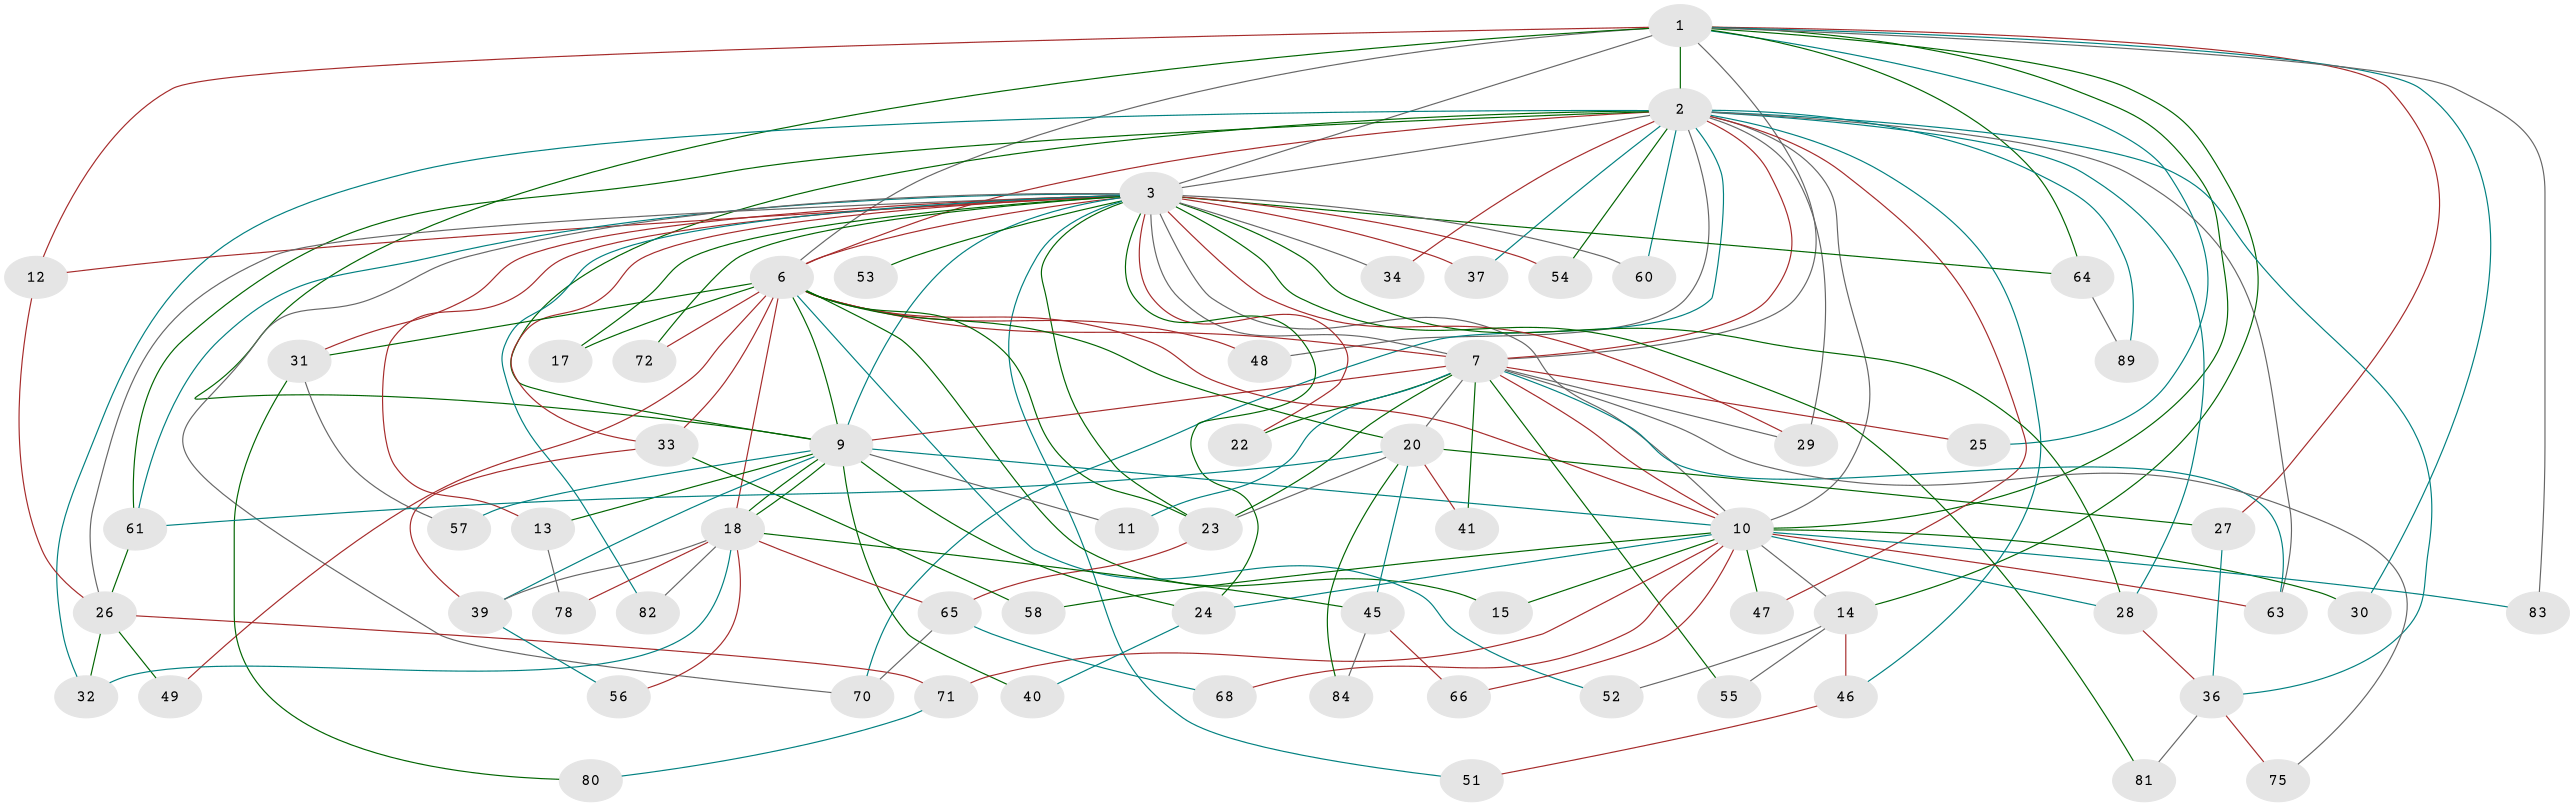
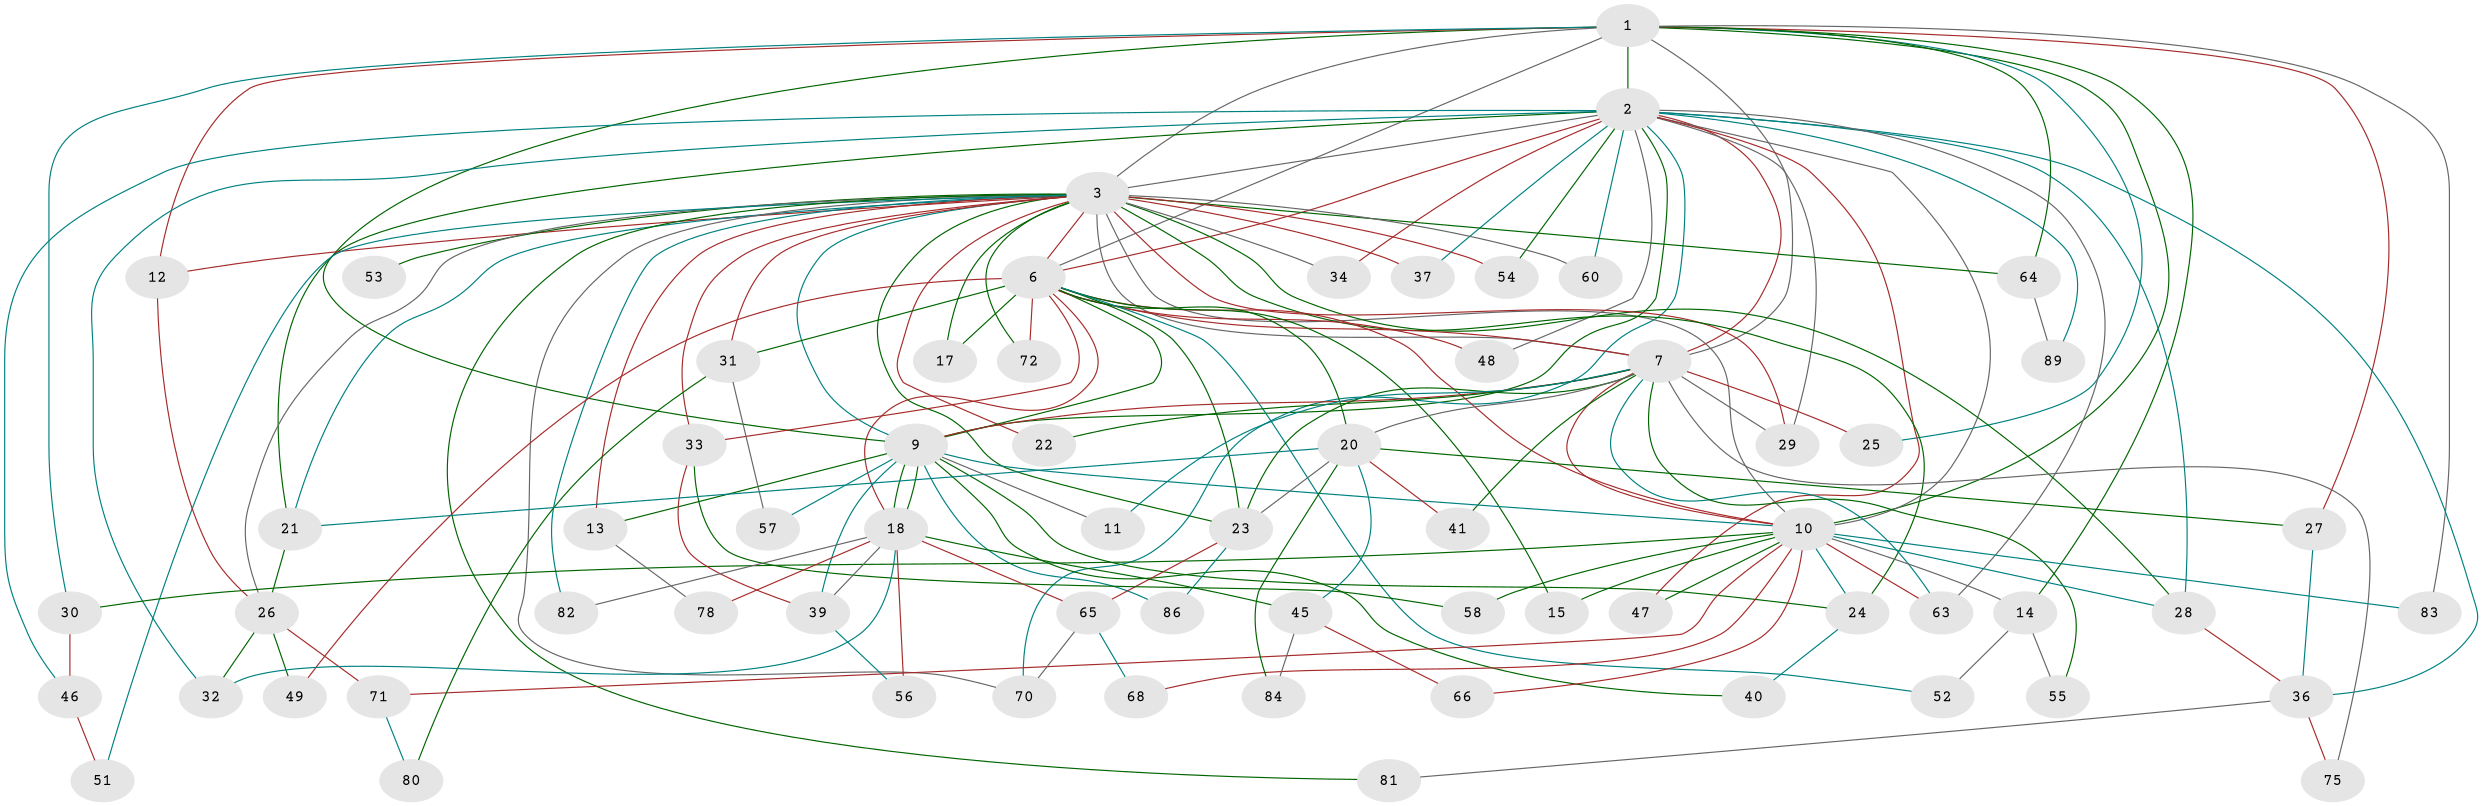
(135, 529) -> (290, 529)
none -> (1172, 613)
(1846, 655) -> (70, 655)
